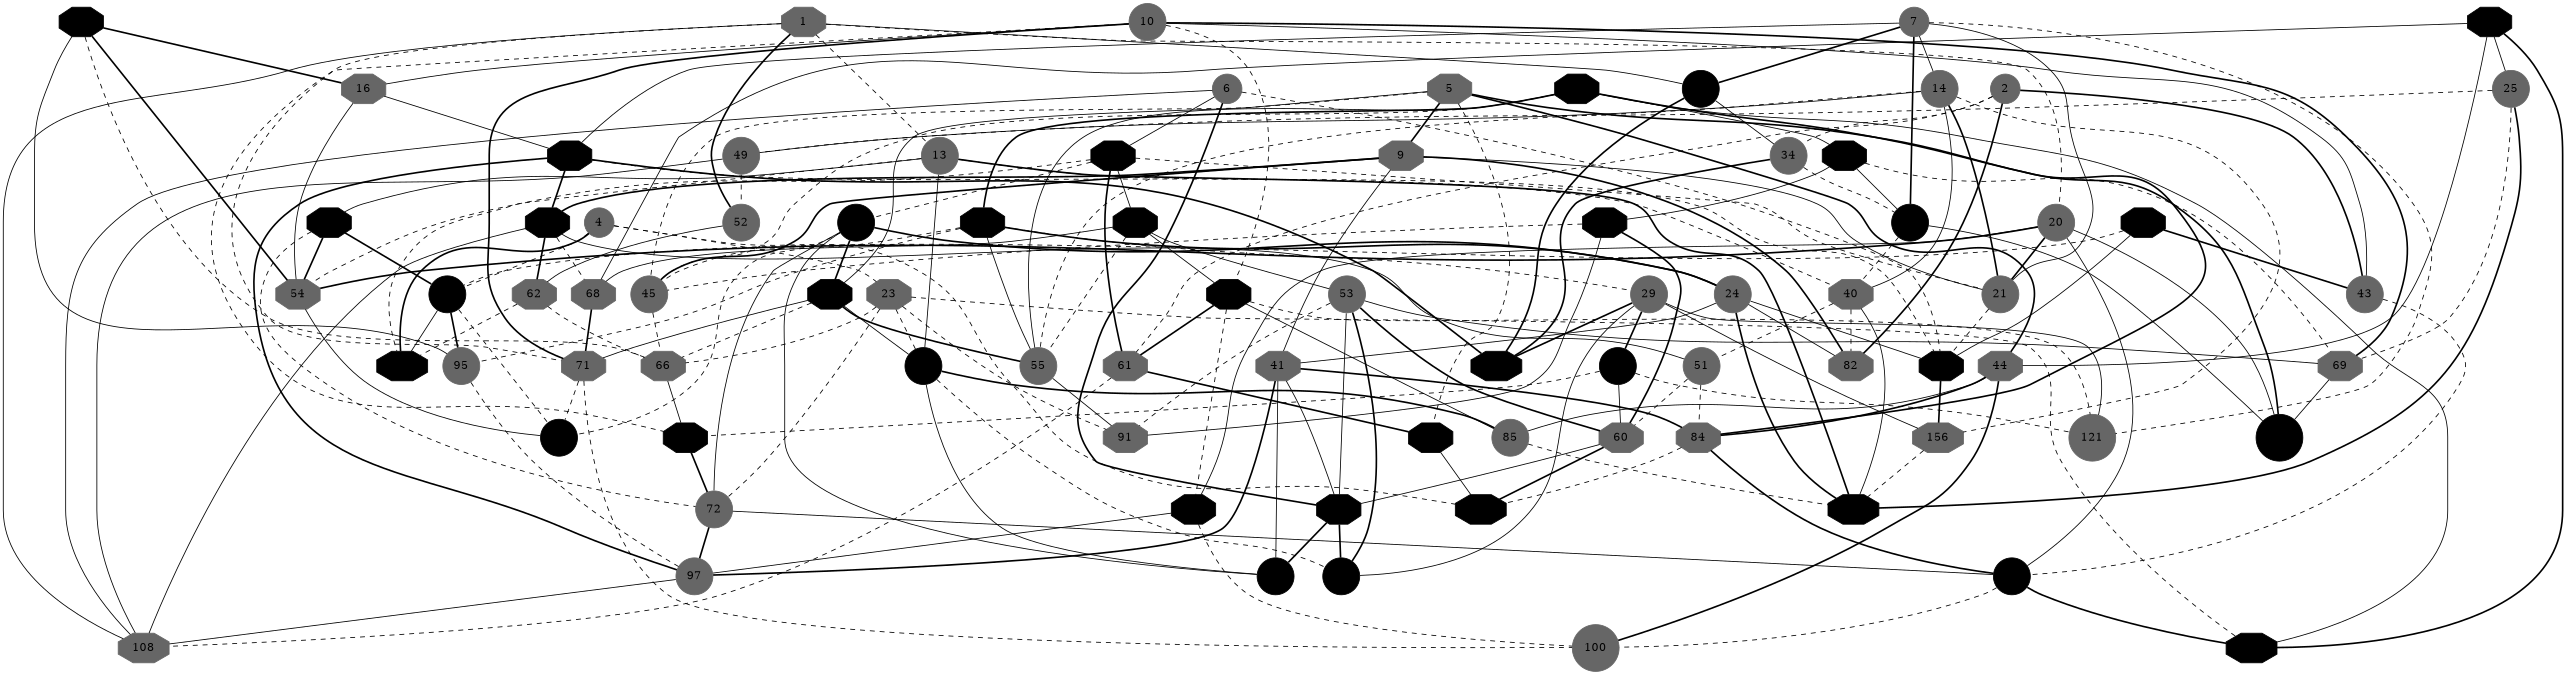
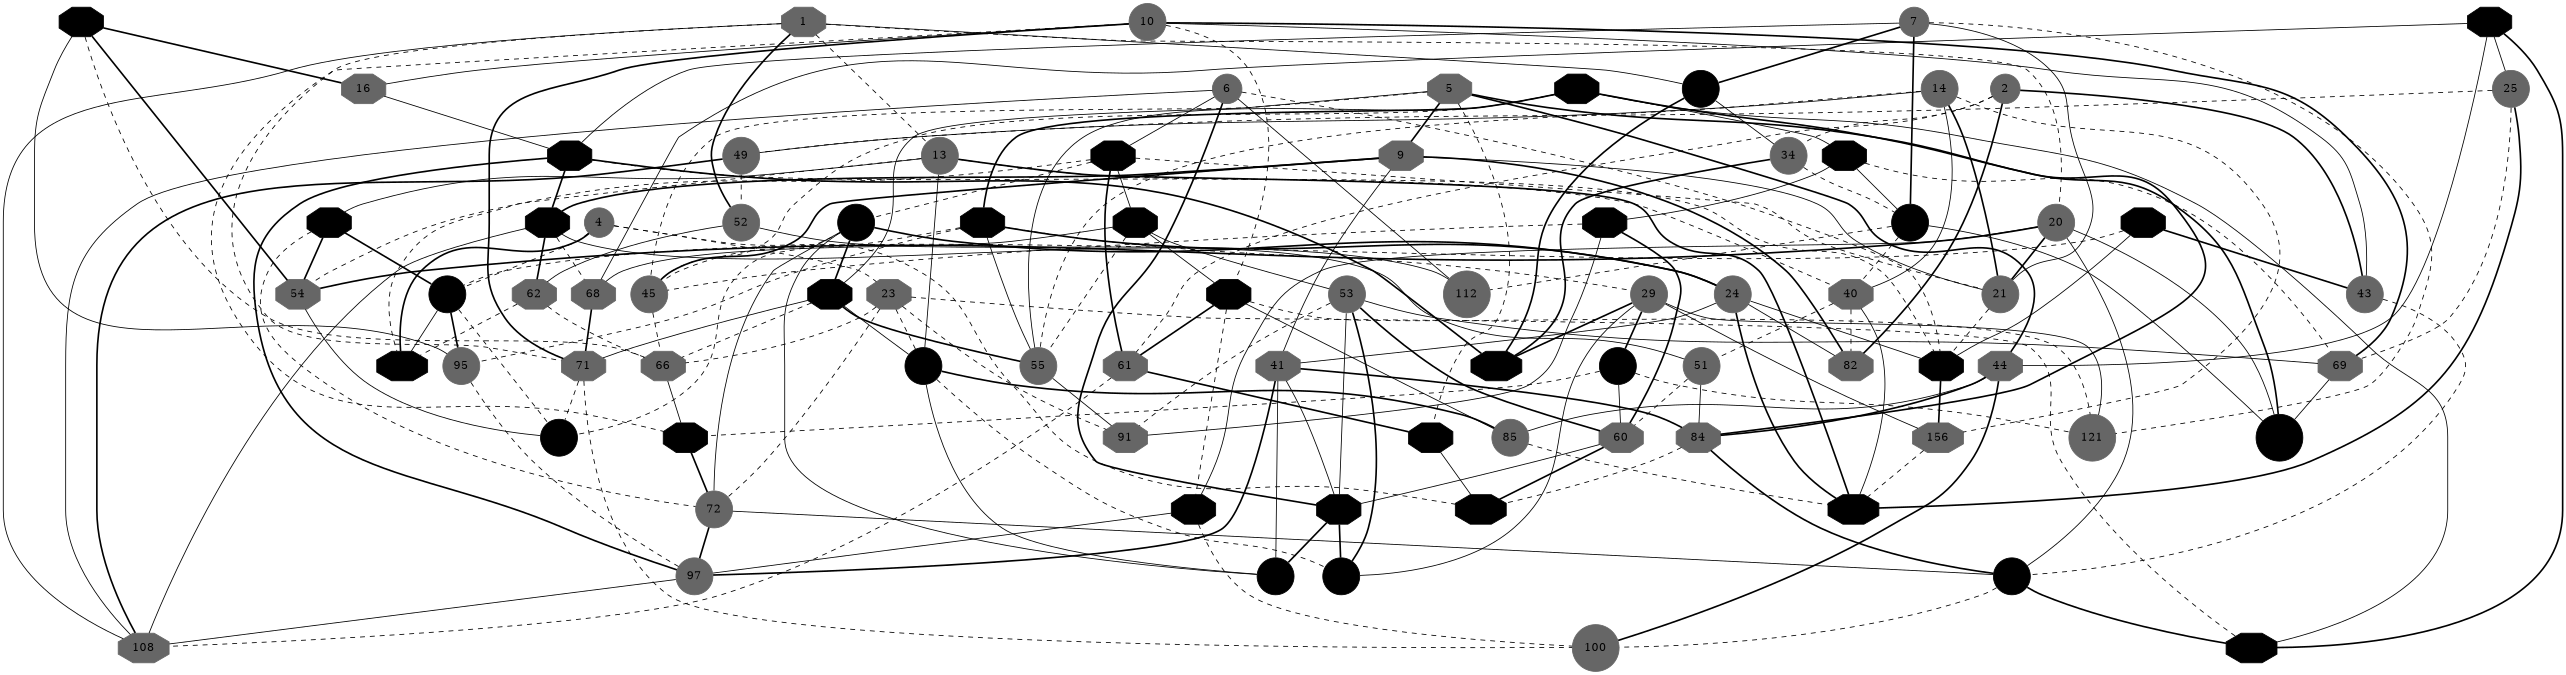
(1925, 50) -> none
(309, 177) -> none
(247, 193) -> (247, 193)
none -> (1467, 294)
(1700, 399) -> (1700, 399)
